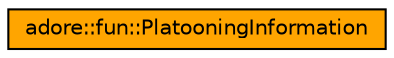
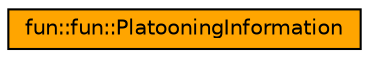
(197, 29) -> (184, 29)
